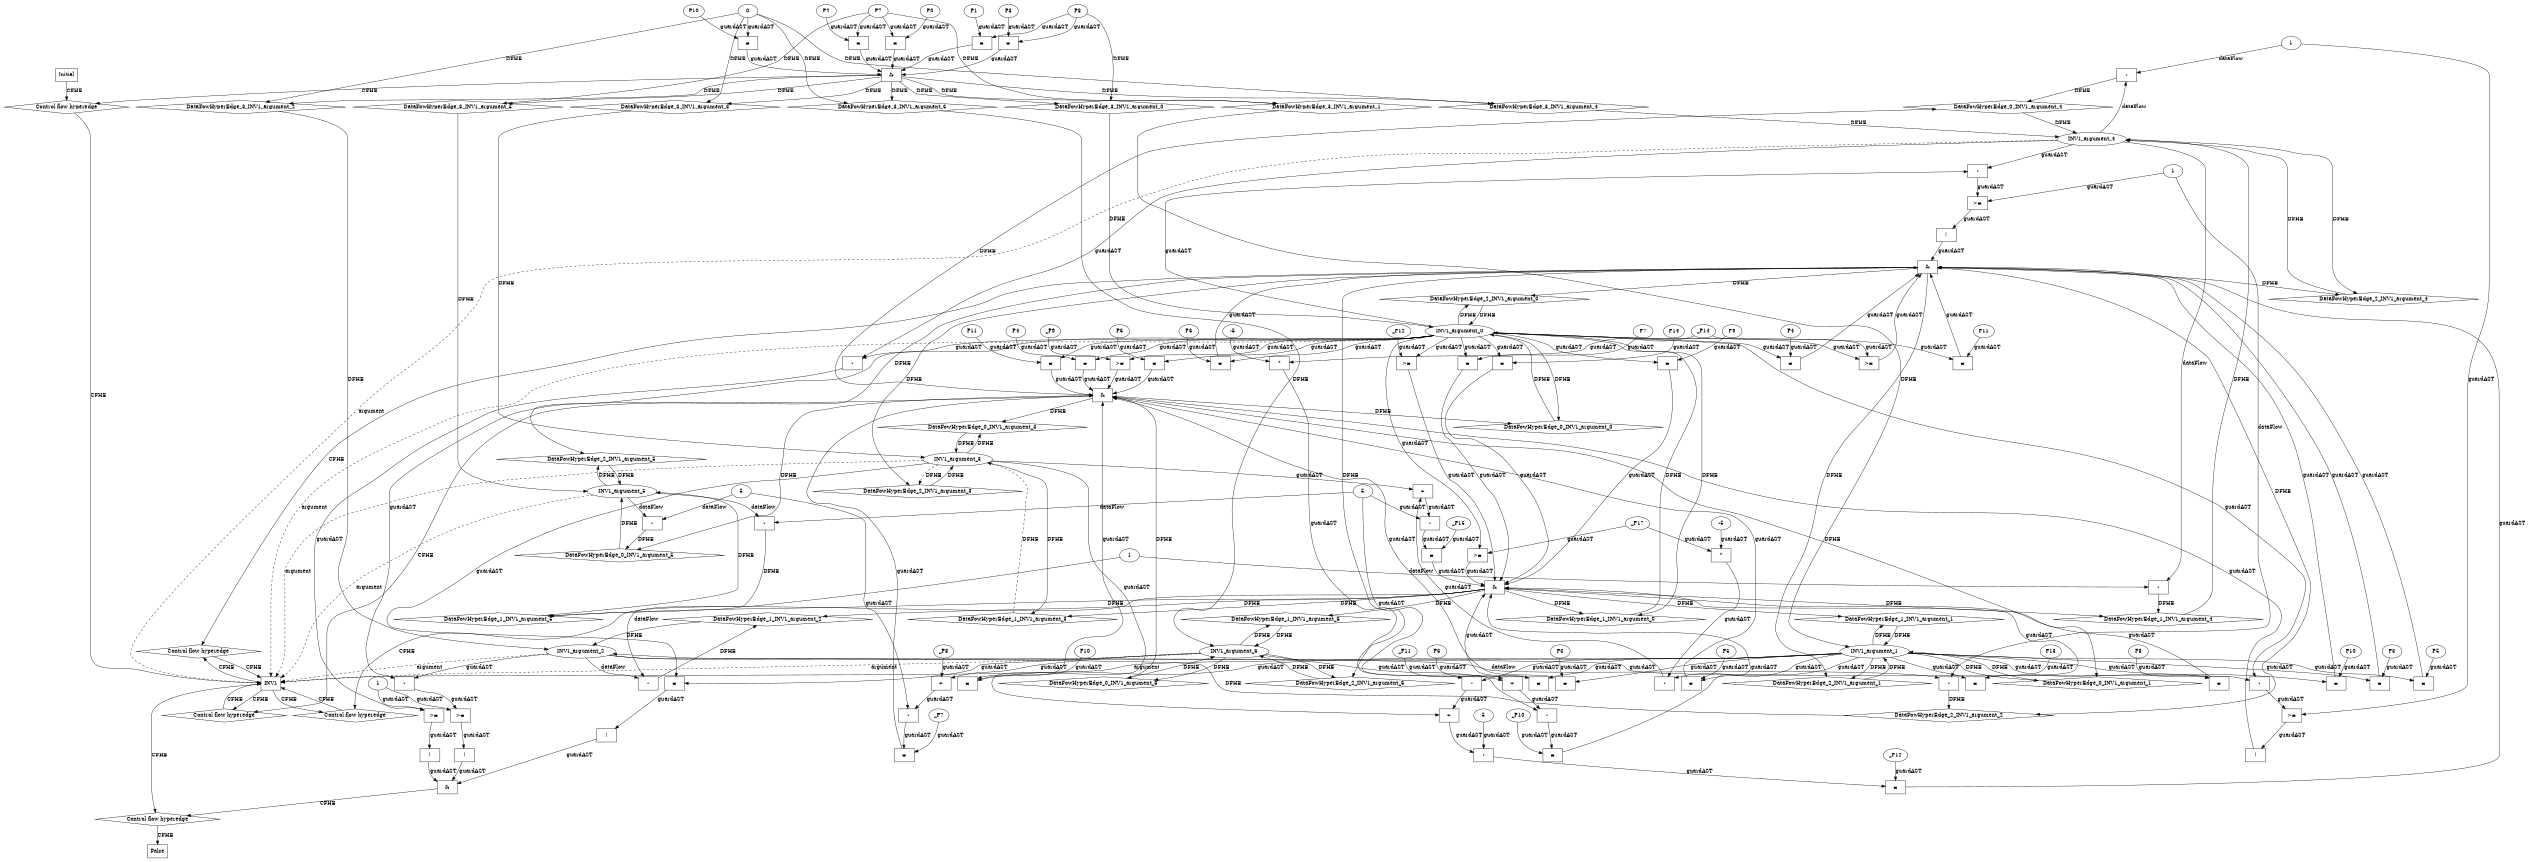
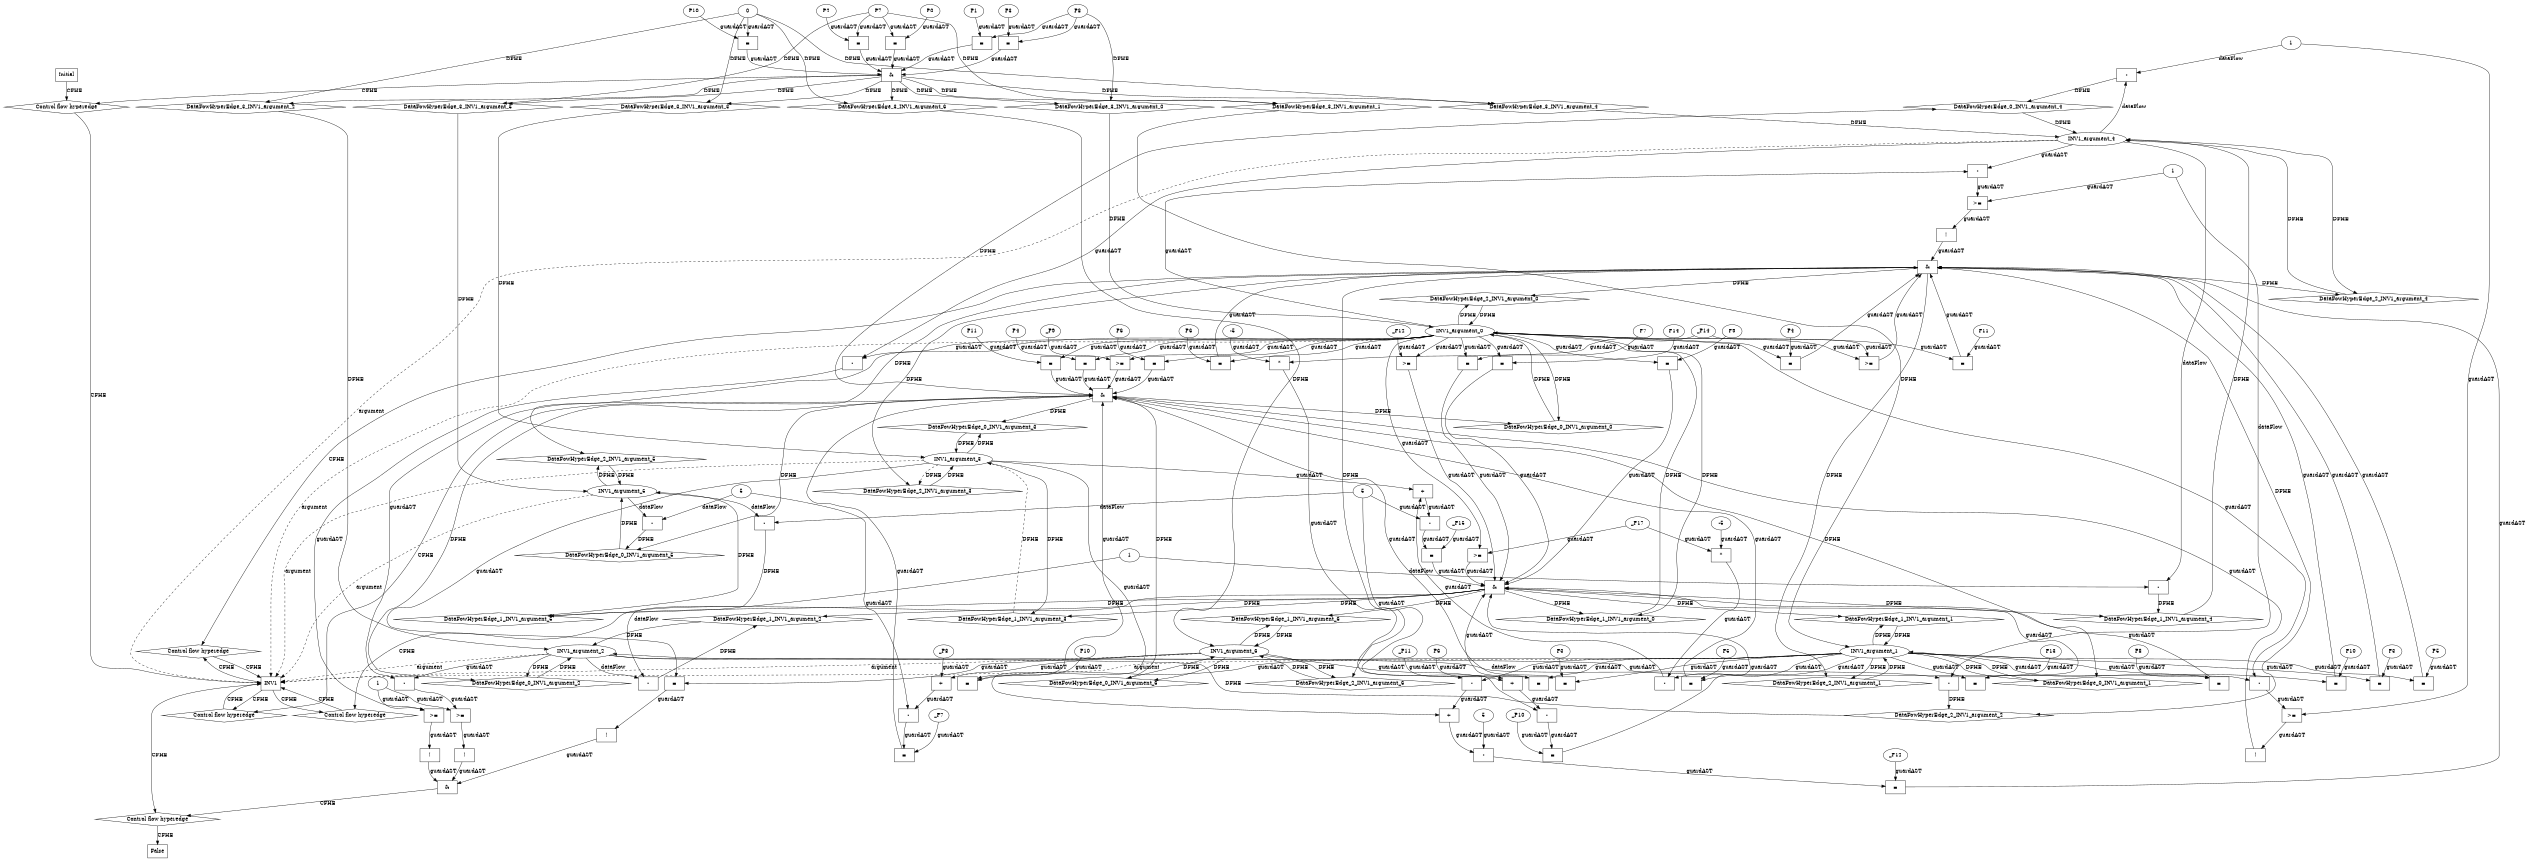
(1102, 670) -> (1102, 670)
none -> (526, 683)
